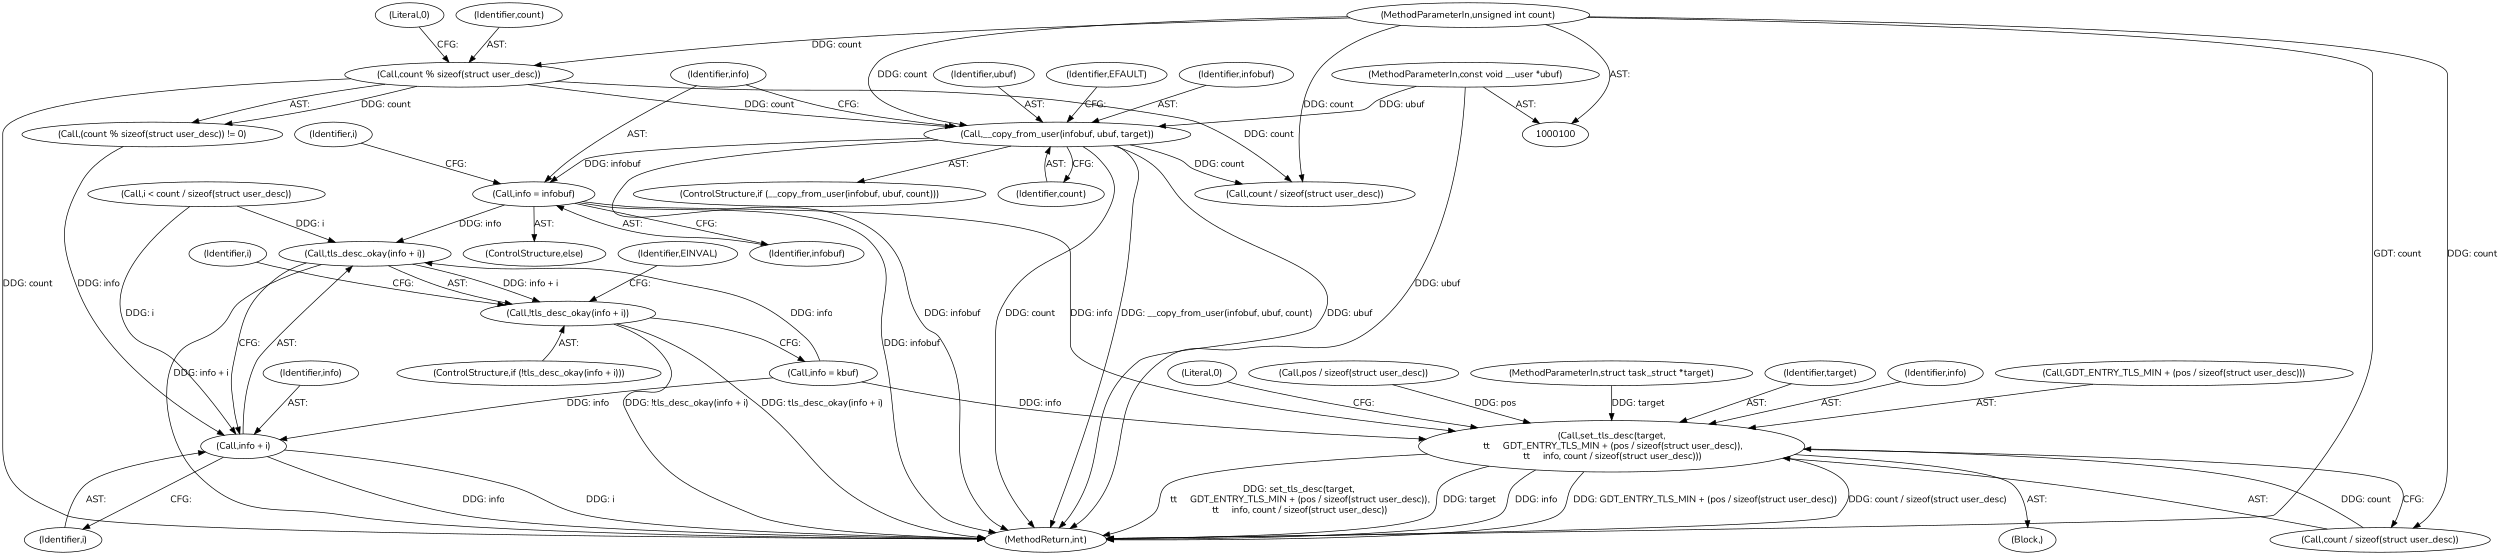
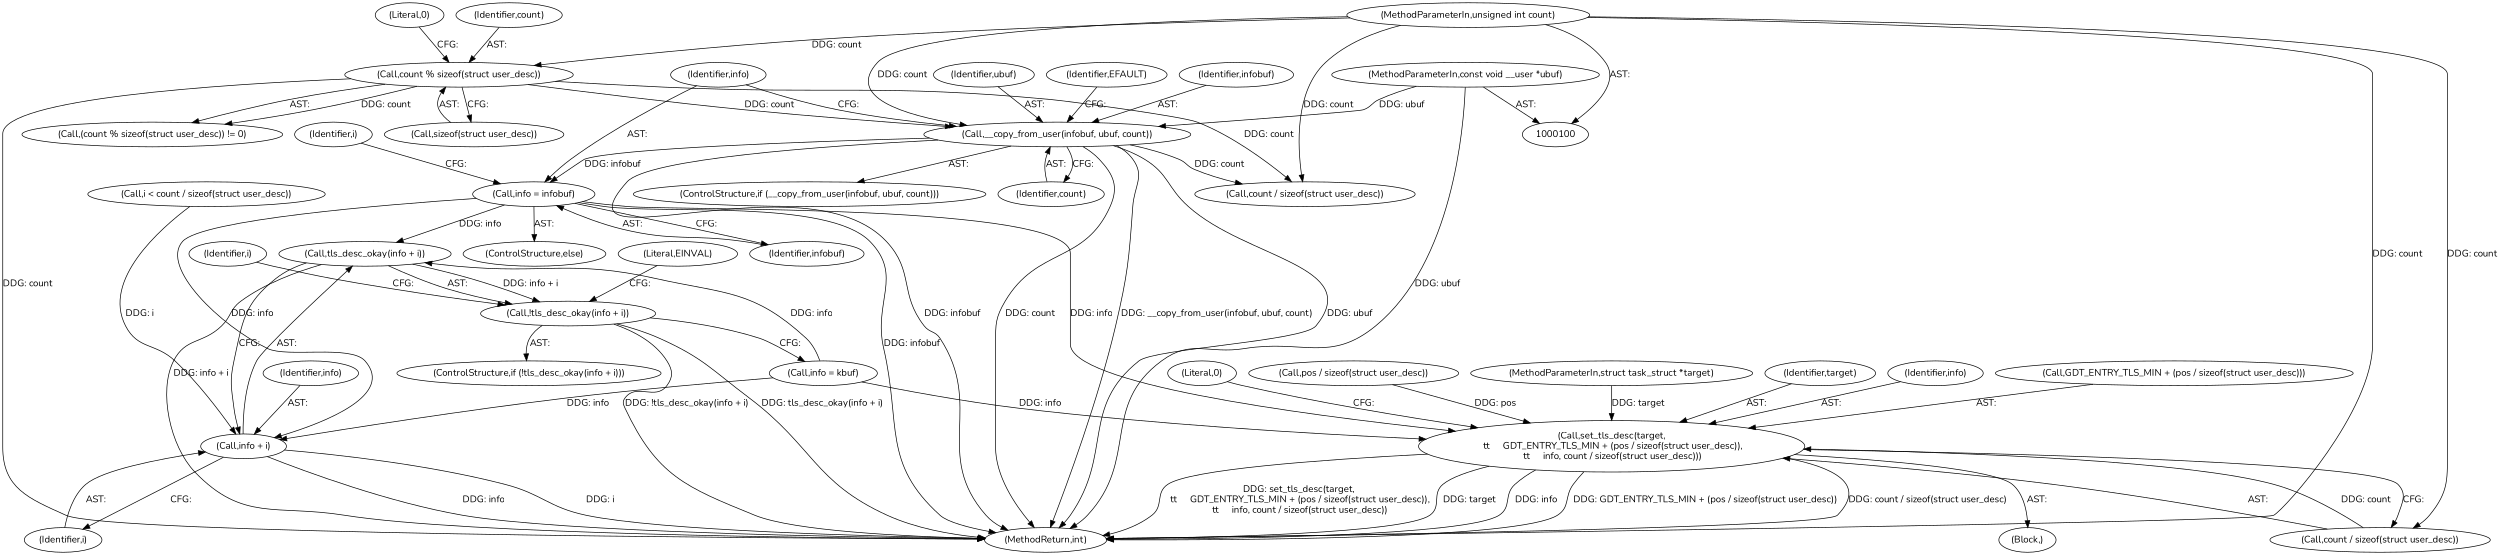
none -> (474, 134)
(1057, 134) -> (1057, 134)
(283, 223) -> none
(678, 254) -> (678, 254)
(2398, 254) -> (2398, 254)
(85, 305) -> (186, 279)
(554, 348) -> (530, 337)
